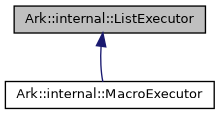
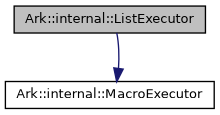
(101, 64) -> (119, 51)
